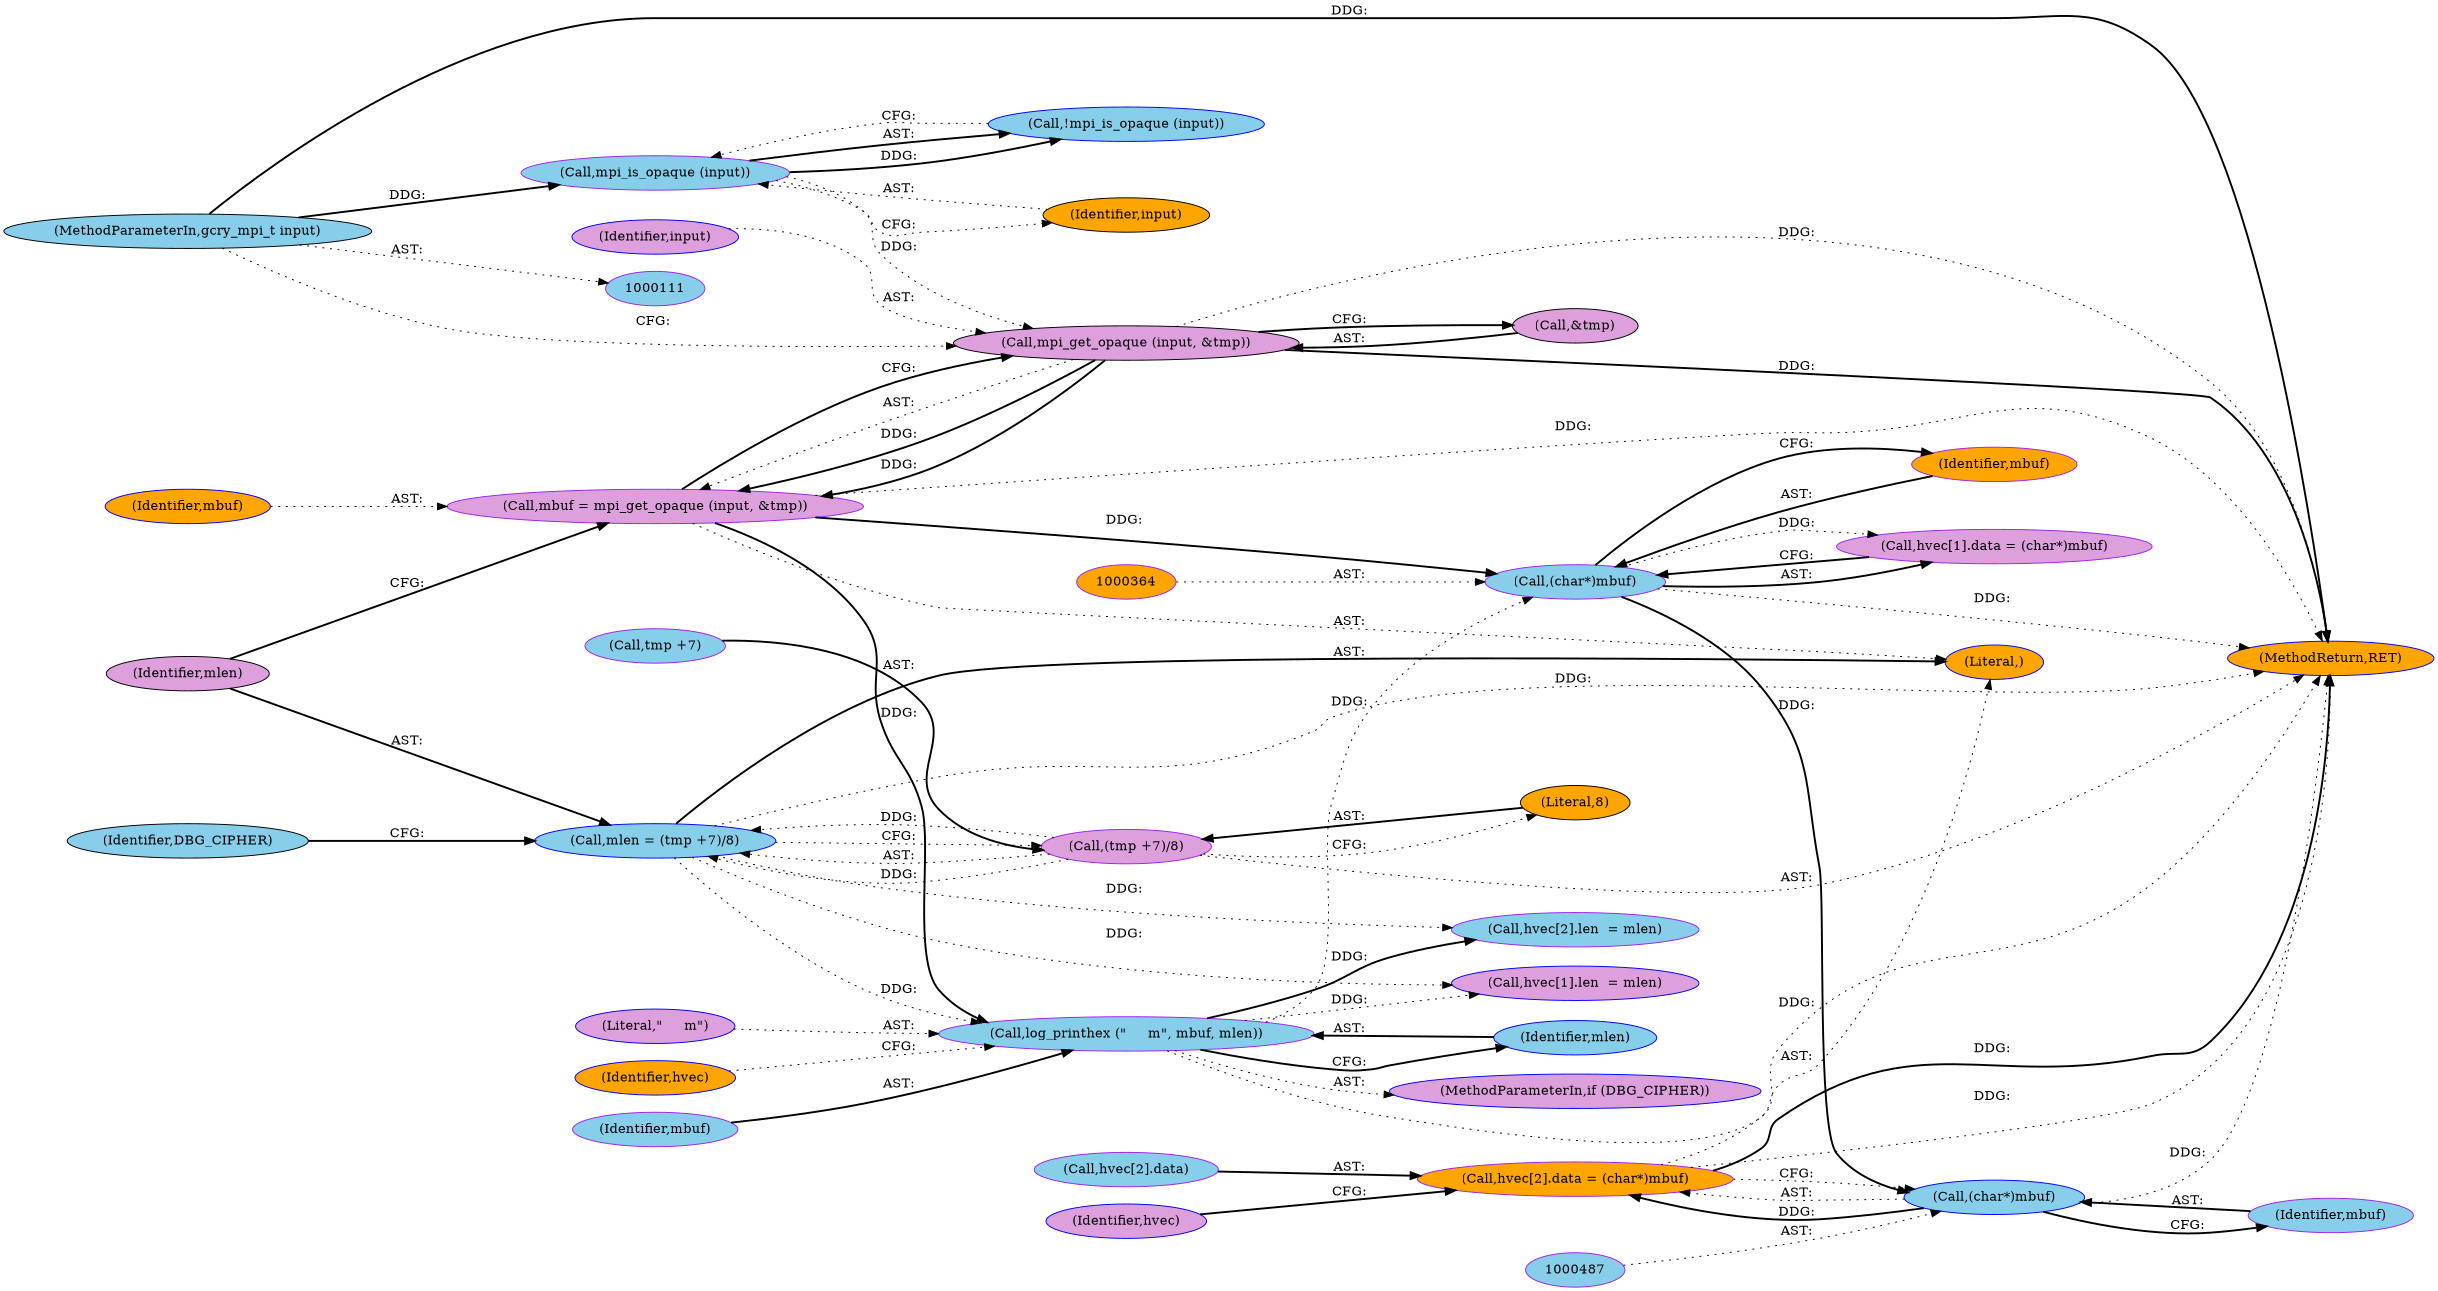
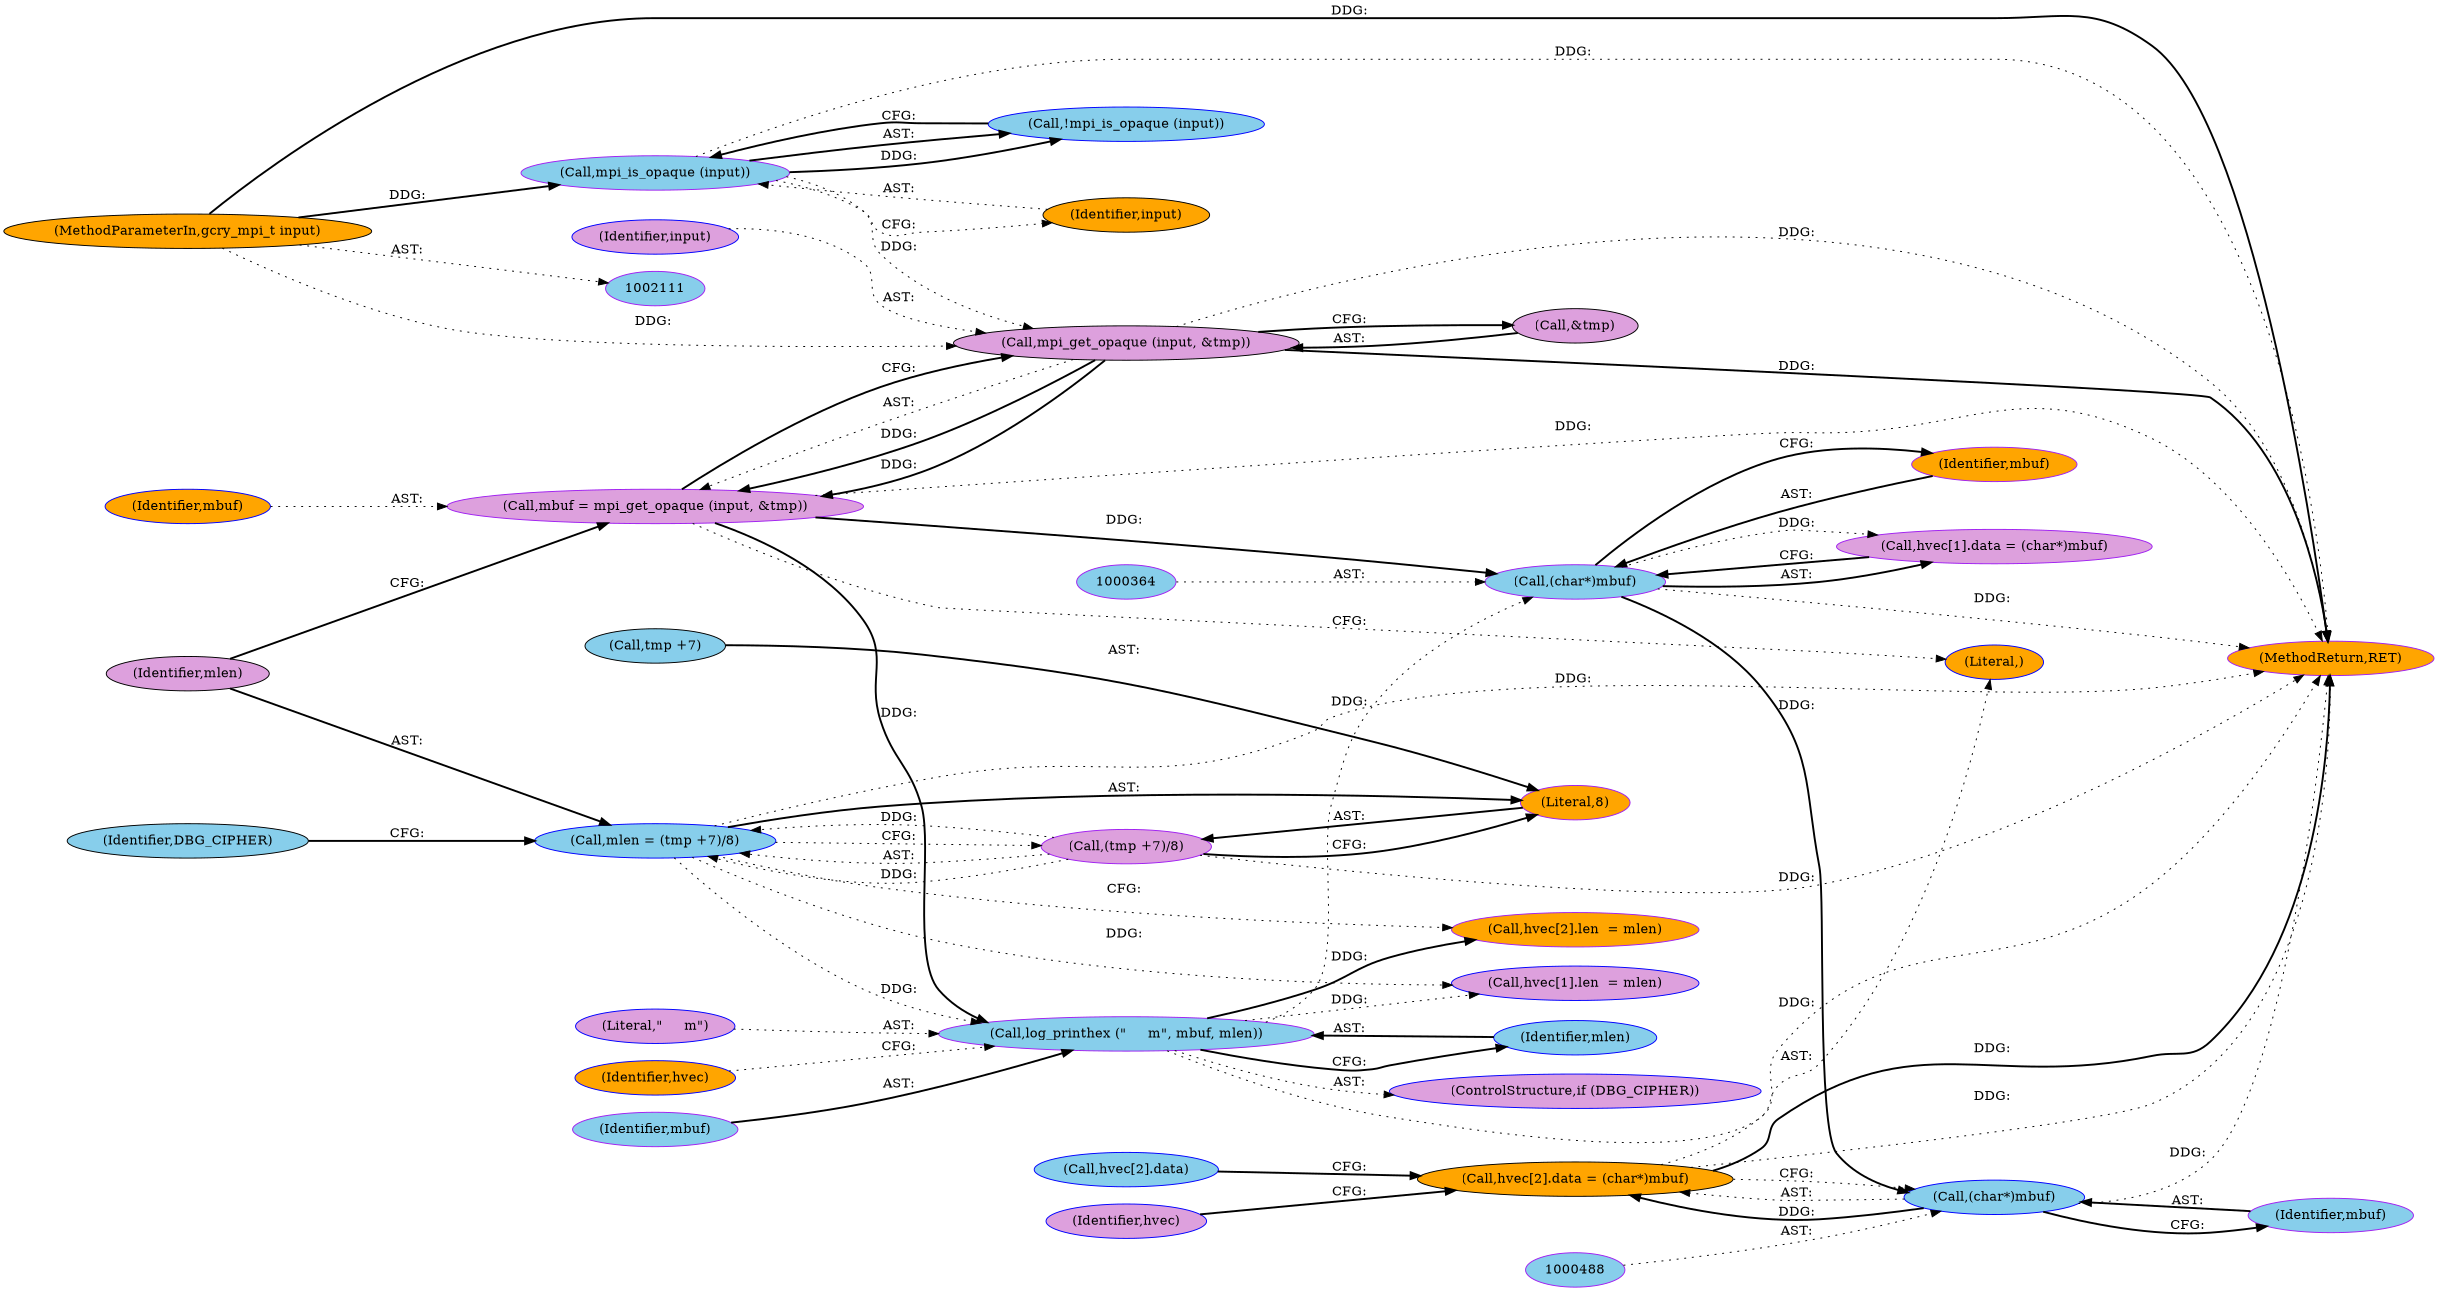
none -> (1698, 59)
(853, 127) -> (853, 127)
(188, 231) -> (188, 231)
(655, 289) -> (655, 289)
(655, 322) -> (655, 322)
(1126, 582) -> (1126, 582)
(1352, 622) -> (1352, 622)
(655, 646) -> (655, 646)
(2331, 658) -> (2331, 658)
(1285, 660) -> (1119, 796)
(923, 704) -> (1132, 685)
(1575, 803) -> (1575, 803)
(1367, 853) -> (1367, 853)
(1799, 878) -> (1799, 878)
(1126, 889) -> (1126, 889)
(1575, 930) -> (1575, 930)
(1575, 1091) -> (1575, 1091)
(1352, 1167) -> (1352, 1167)
(1126, 1170) -> (1126, 1170)
(1575, 1179) -> (1575, 1179)
(1575, 1270) -> (1575, 1270)
